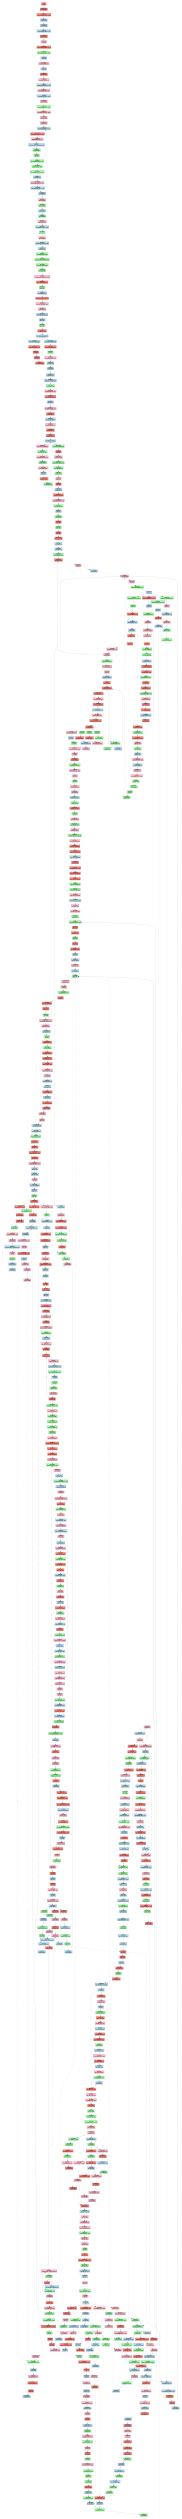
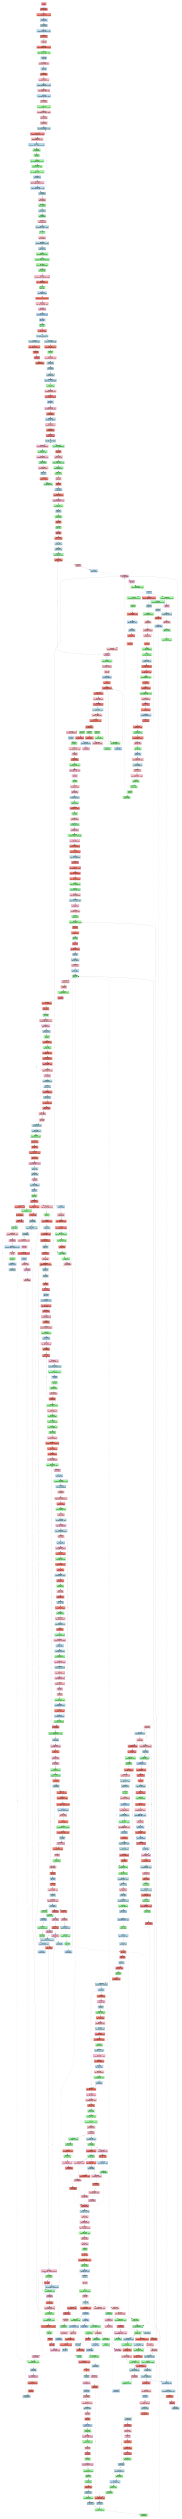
(47, 1221) -> (47, 1221)
